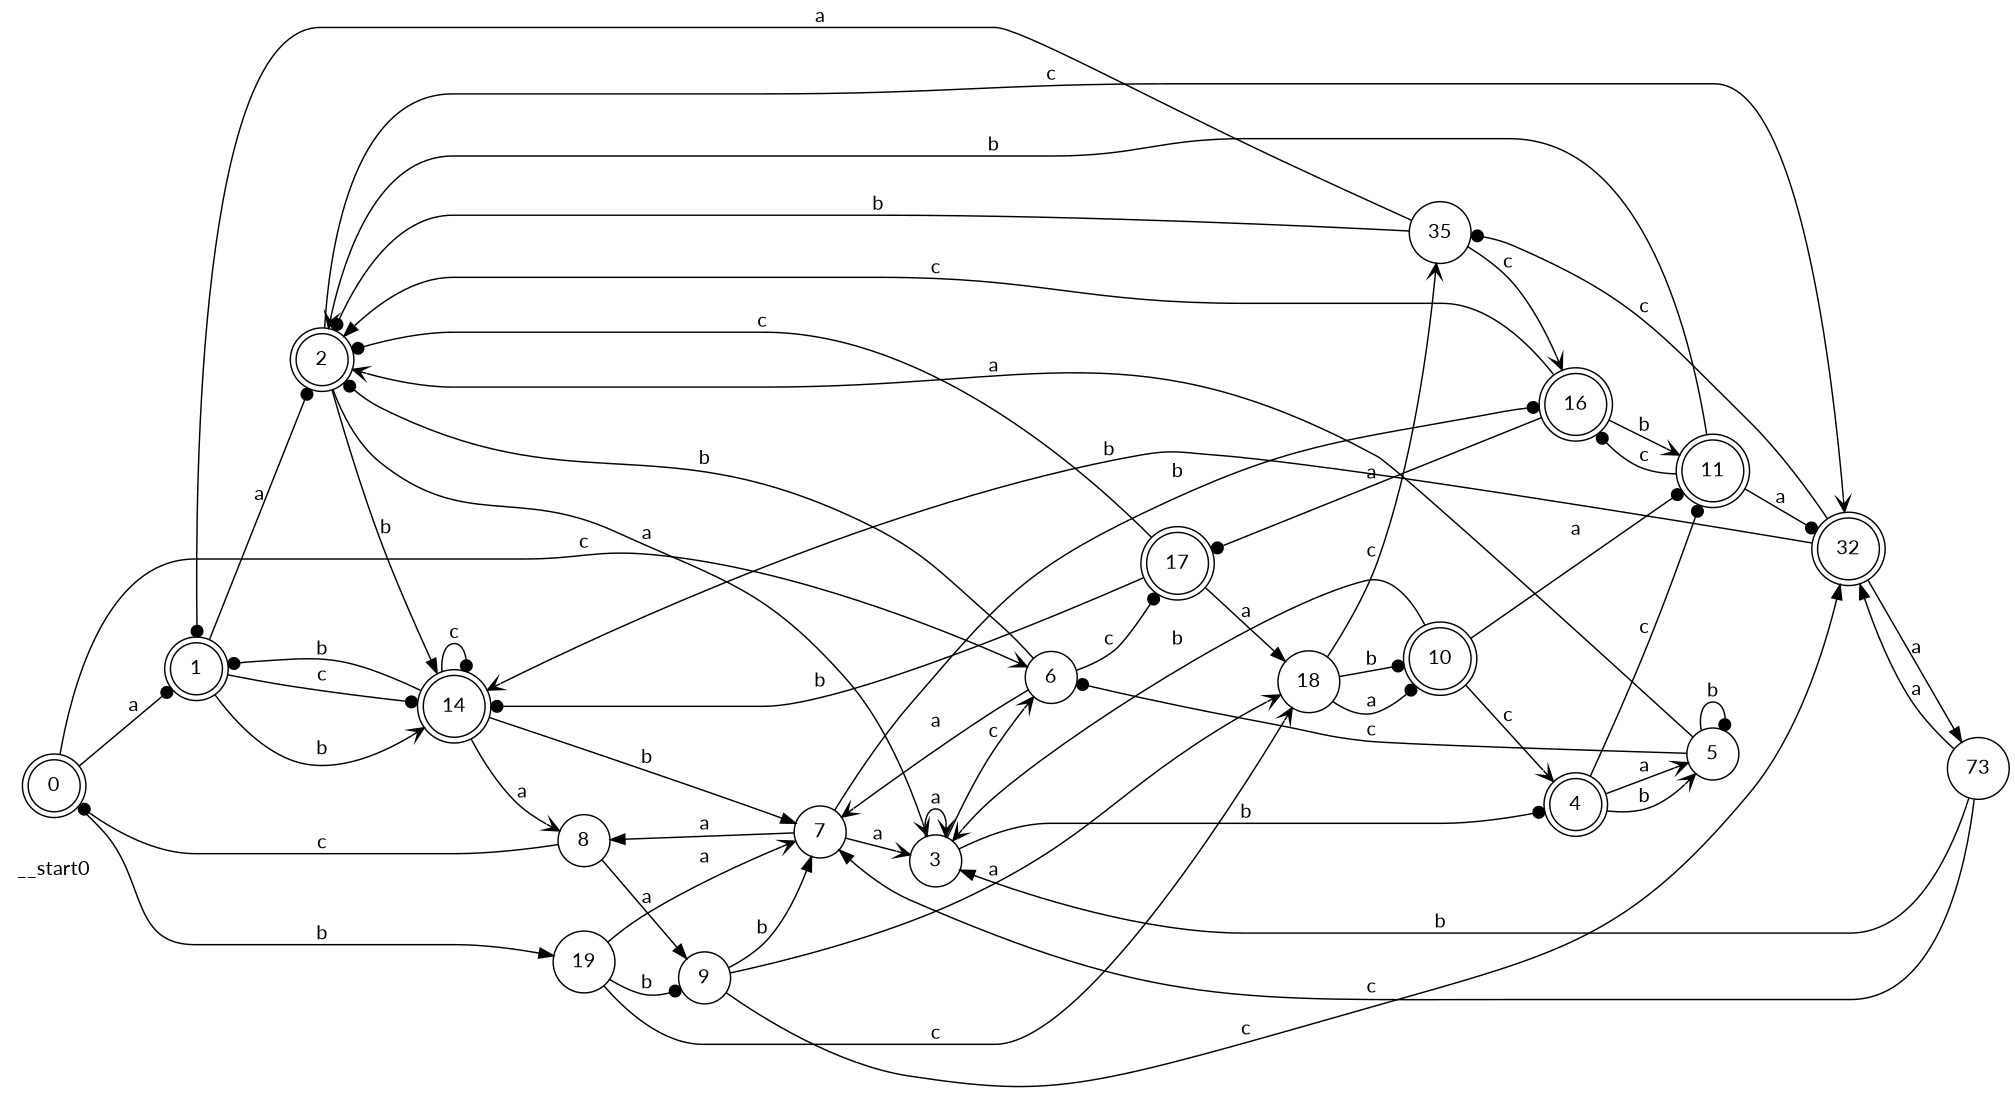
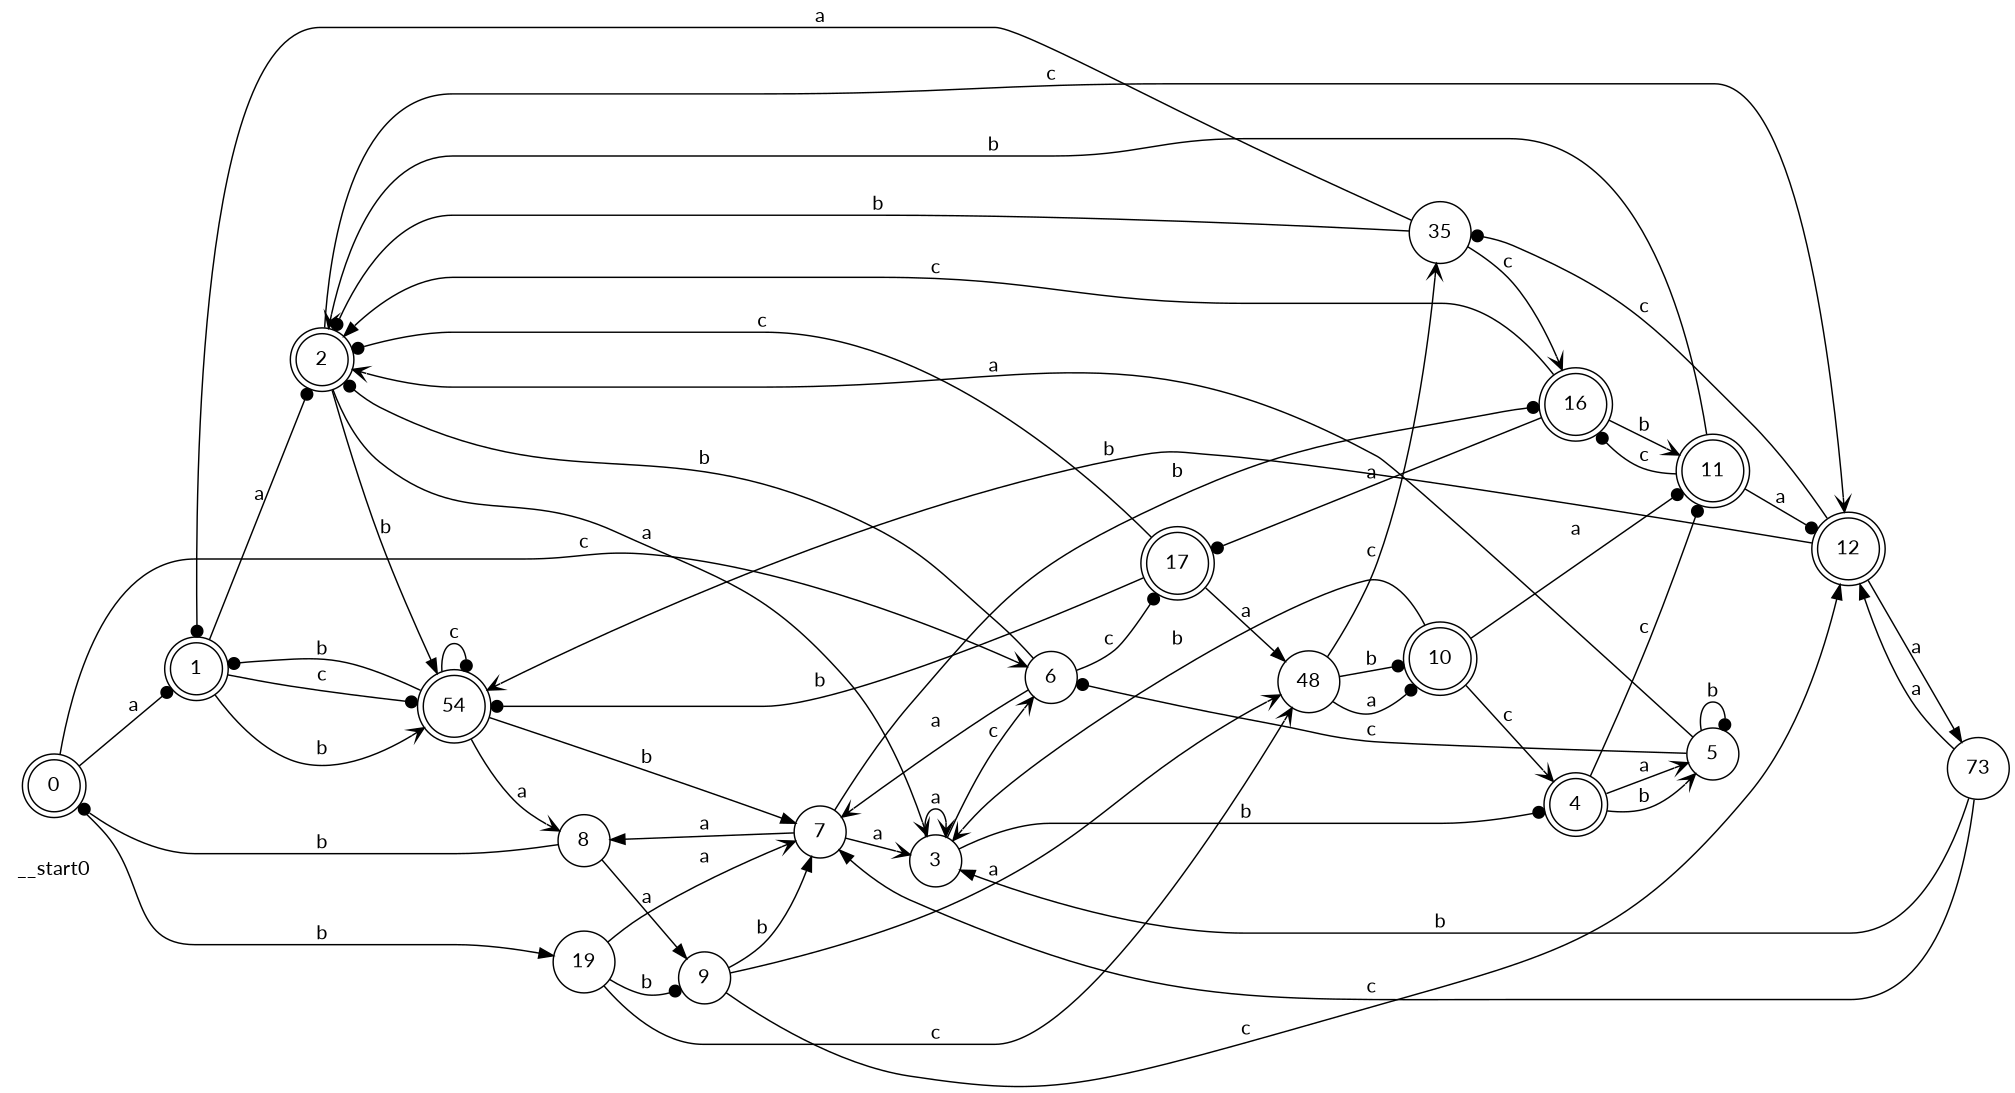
(1848, 549) -> (1848, 549)
(1309, 682) -> (1309, 682)
(454, 706) -> (454, 706)
(322, 843) -> (322, 843)
